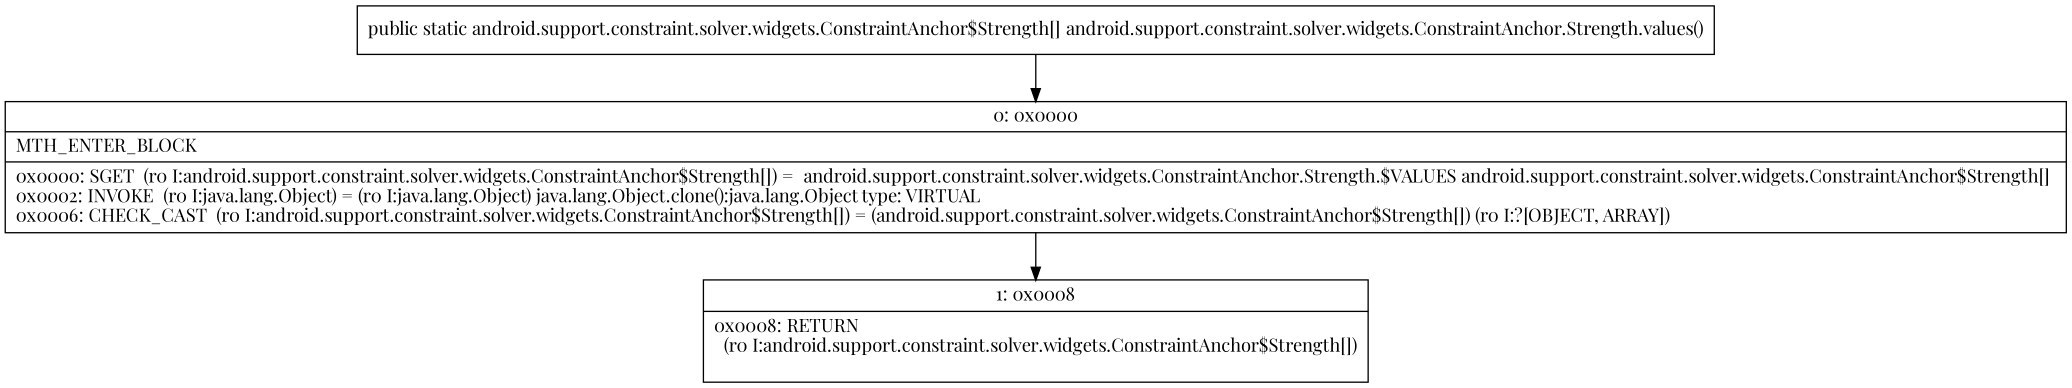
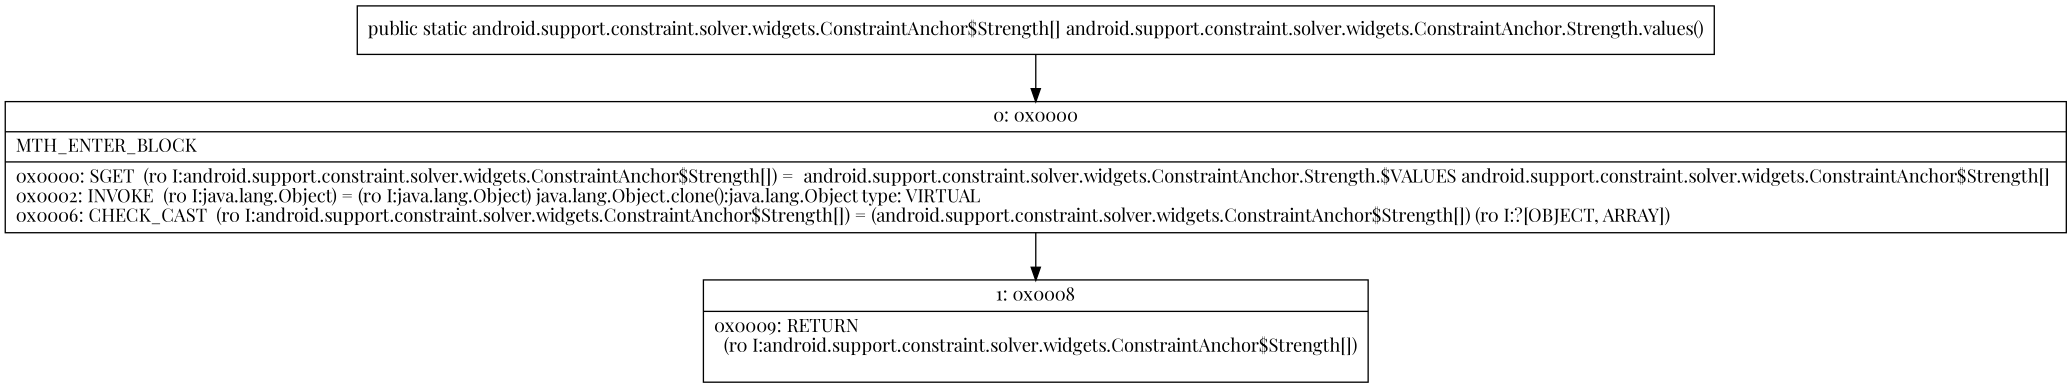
(791, 326) -> (791, 326)
